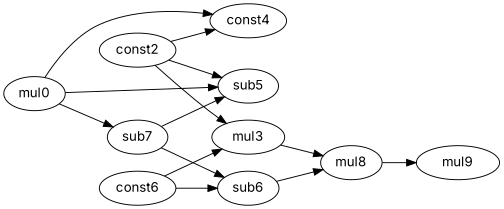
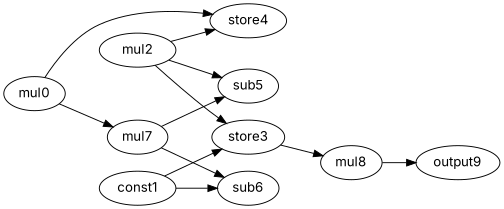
(248, 21) -> (248, 21)
(138, 50) -> (138, 50)
(137, 90) -> none
(138, 137) -> (138, 137)
(248, 137) -> (248, 137)
(458, 163) -> (458, 163)
(295, 177) -> none
(138, 188) -> (138, 188)
